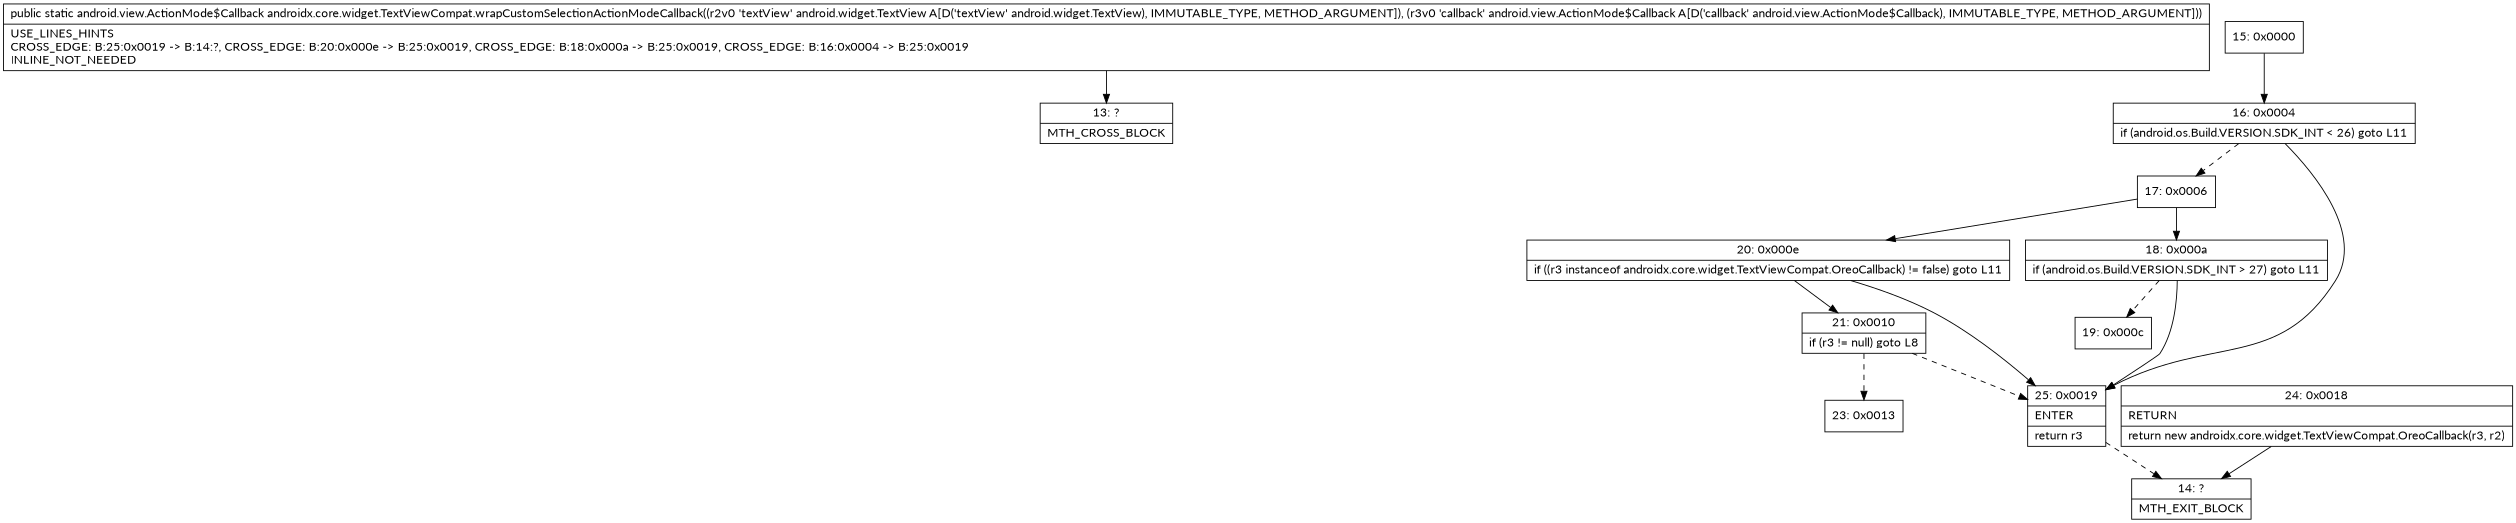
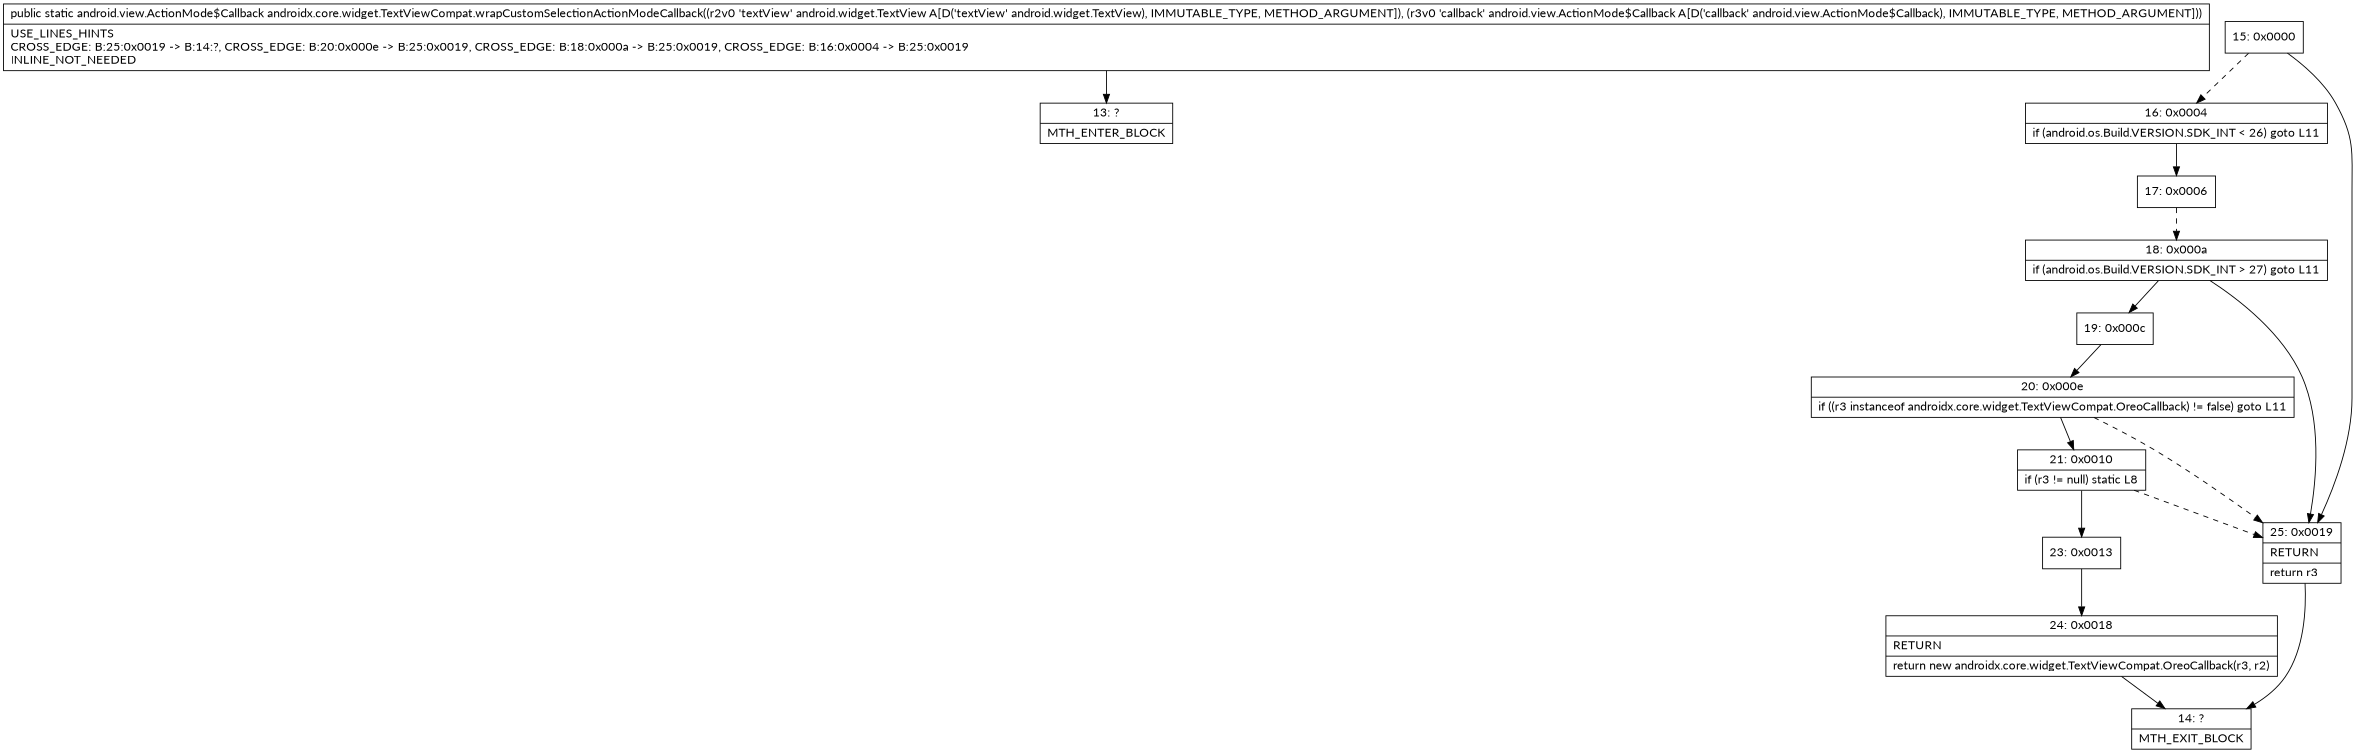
(2264, 74) -> (2226, 75)
(1106, 133) -> (1106, 133)
(2221, 157) -> (2176, 155)
(2016, 219) -> (2089, 358)
(2176, 220) -> (2176, 220)
(2146, 296) -> (2147, 293)
(2304, 317) -> (2352, 275)
(1946, 319) -> (2177, 464)
(1864, 343) -> (2082, 480)
(1864, 372) -> (2082, 509)
(2054, 416) -> (2295, 553)
(2130, 458) -> (2297, 652)
none -> (2082, 588)
